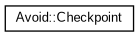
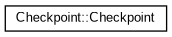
(69, 19) -> (86, 19)
